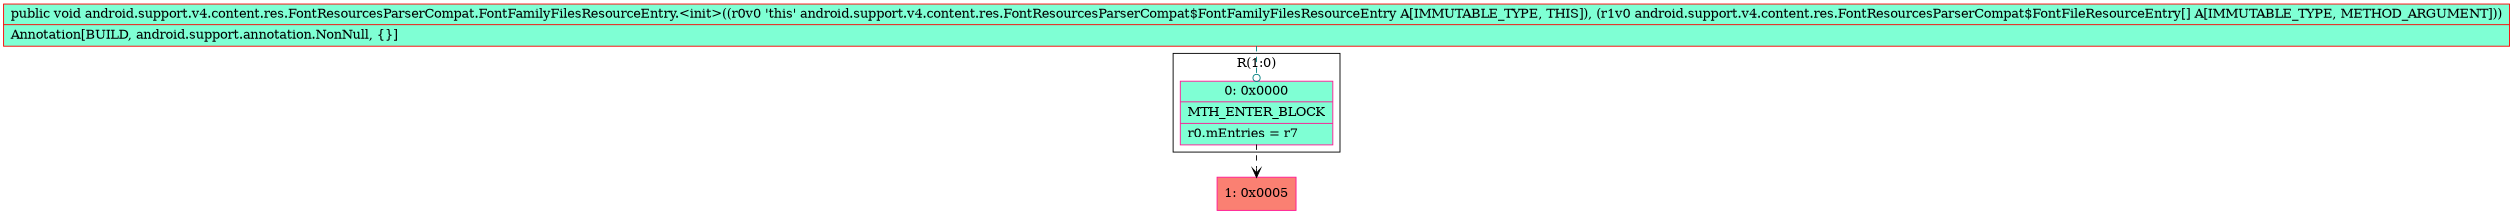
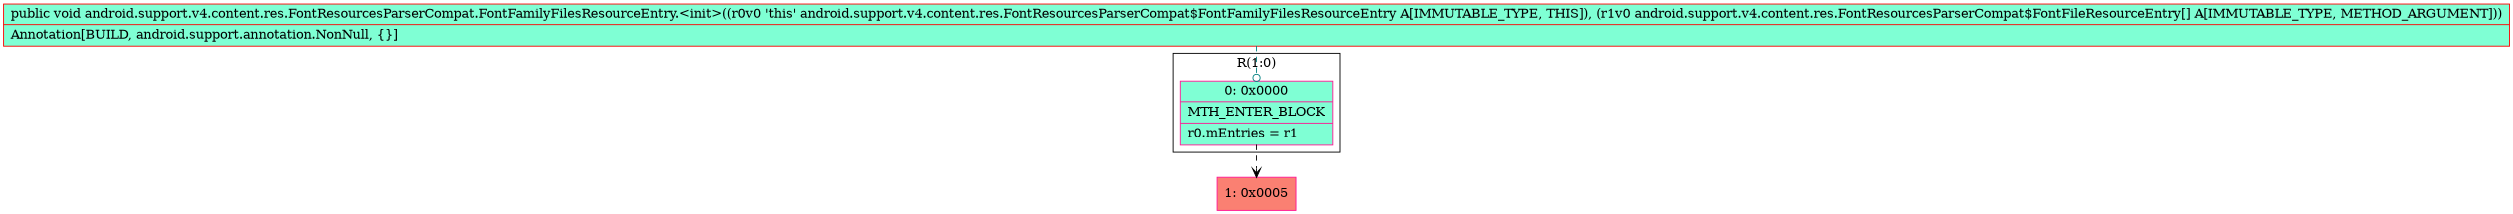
(1243, 134) -> (1243, 134)
